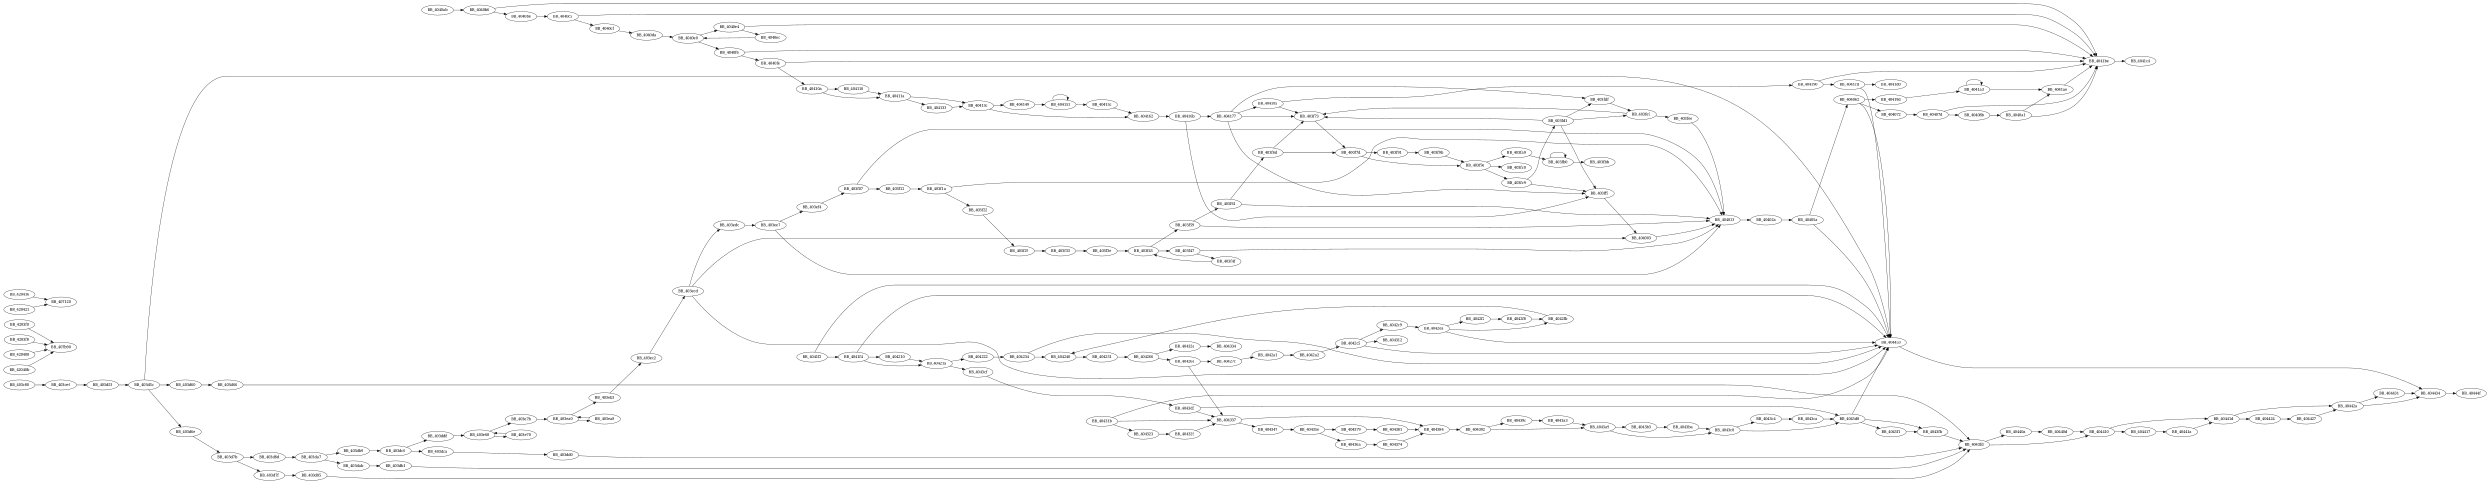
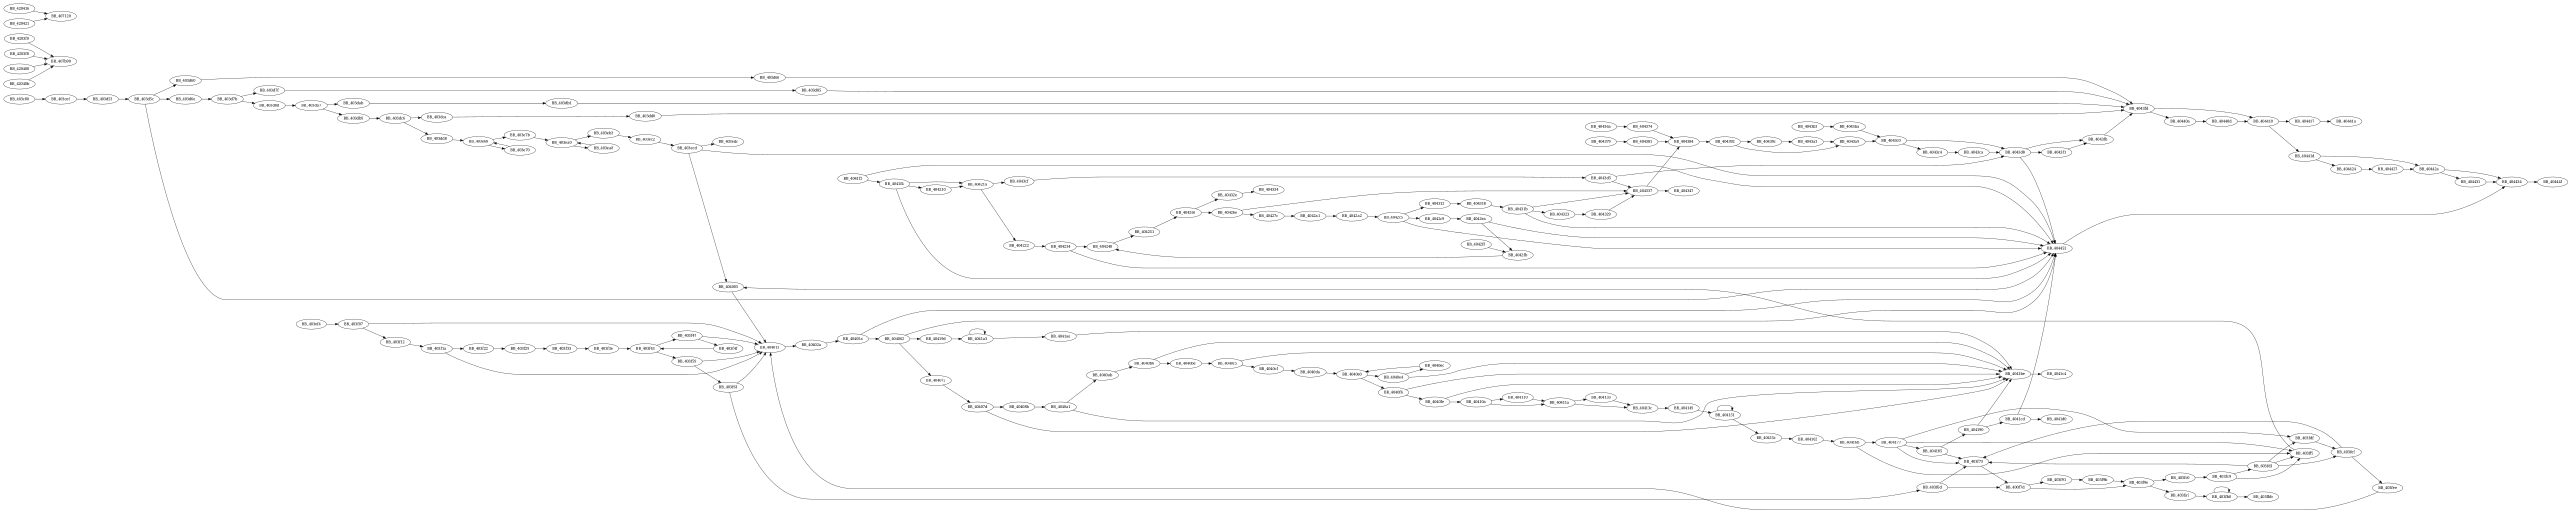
(2036, 103) -> (1080, 392)
(1057, 117) -> none
(1495, 174) -> (2199, 477)
none -> (1476, 204)
(771, 225) -> none
(1475, 319) -> none
(2201, 426) -> none
(1619, 427) -> none
(1309, 430) -> none
